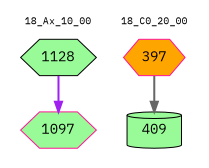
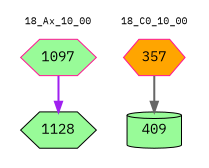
(155, 22) -> (155, 22)
(154, 57) -> (154, 57)
(58, 89) -> (58, 89)
